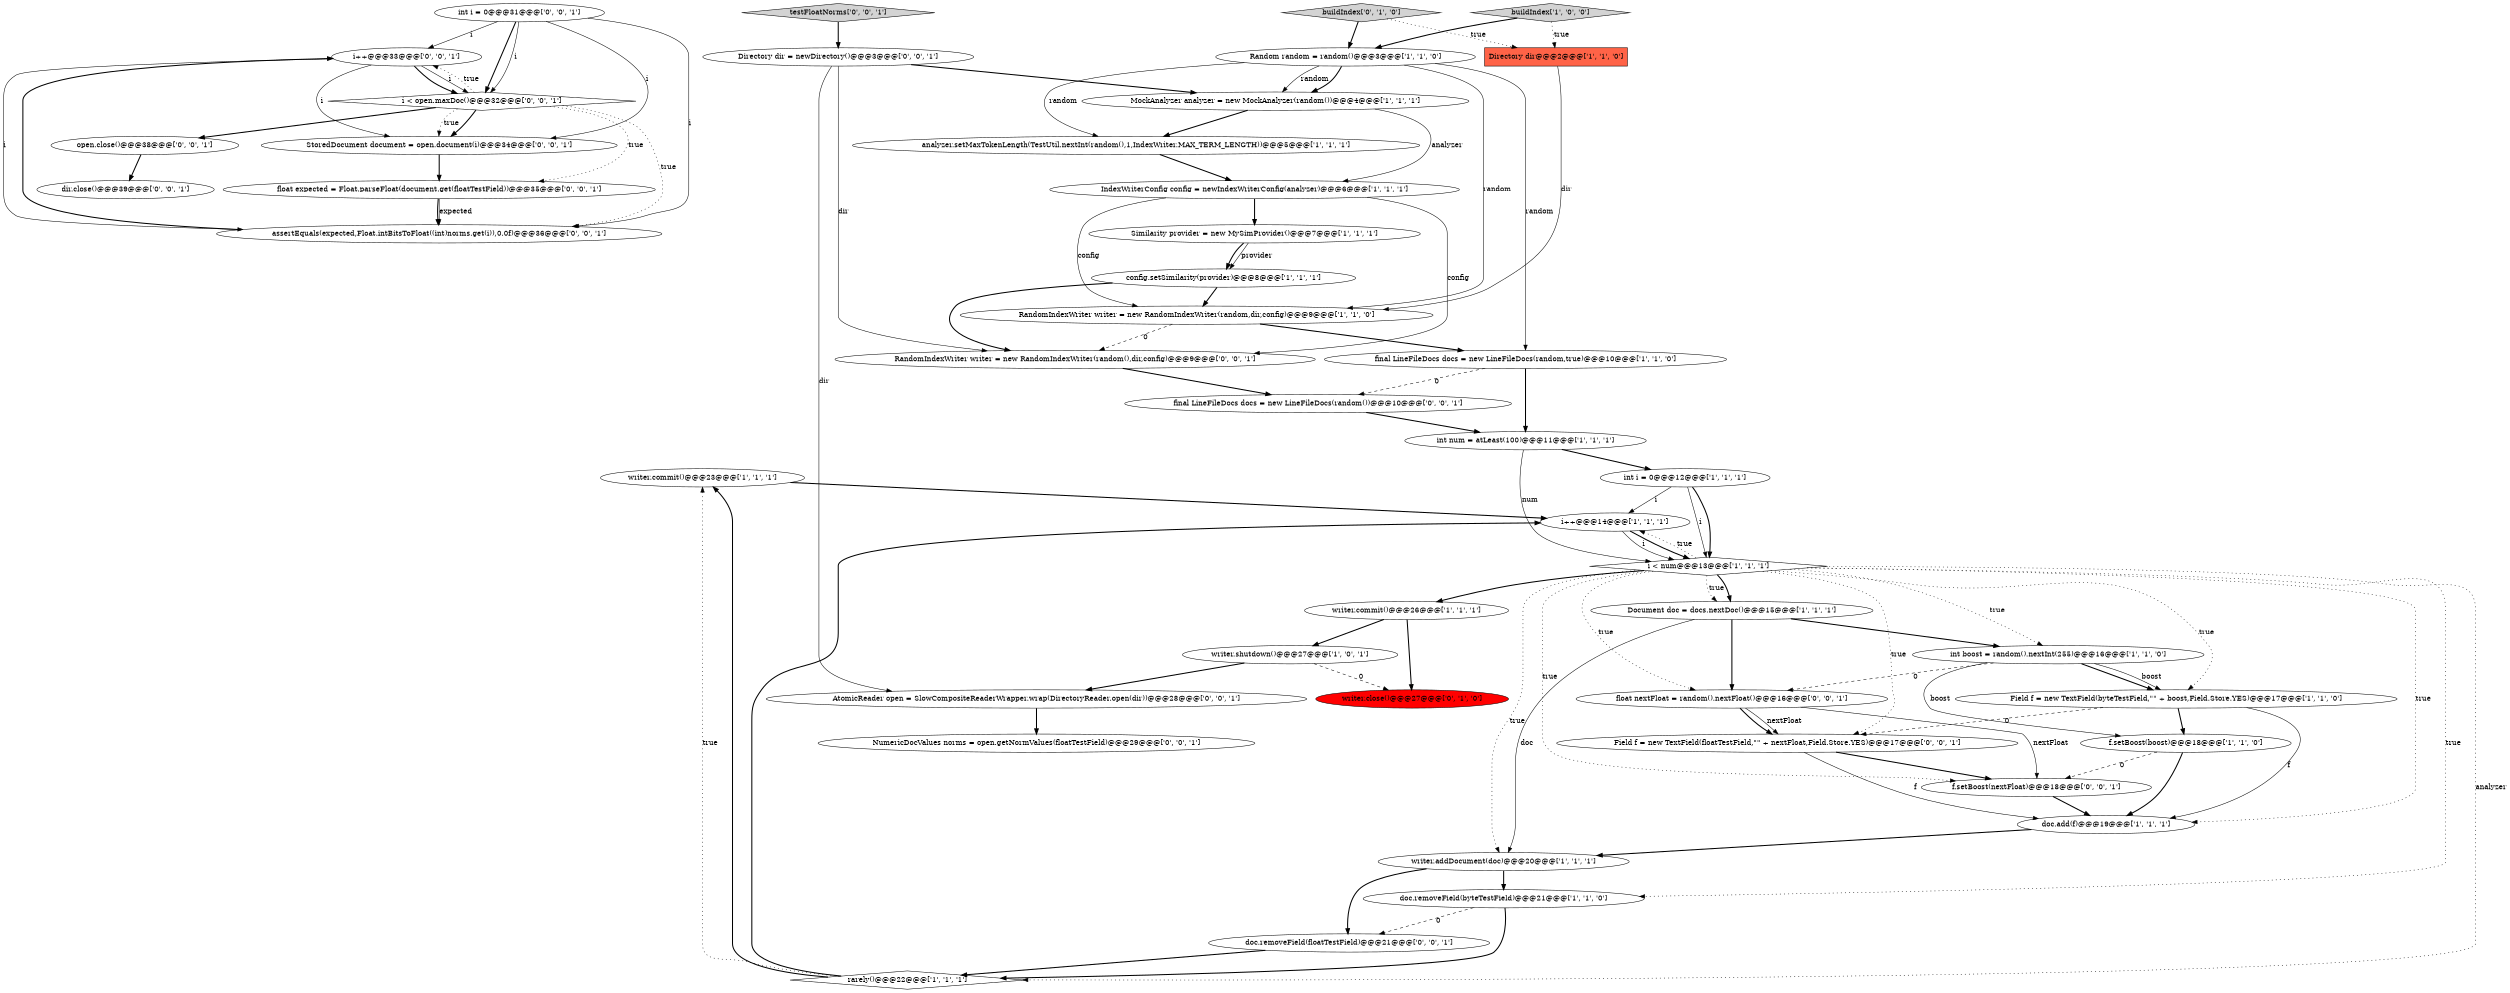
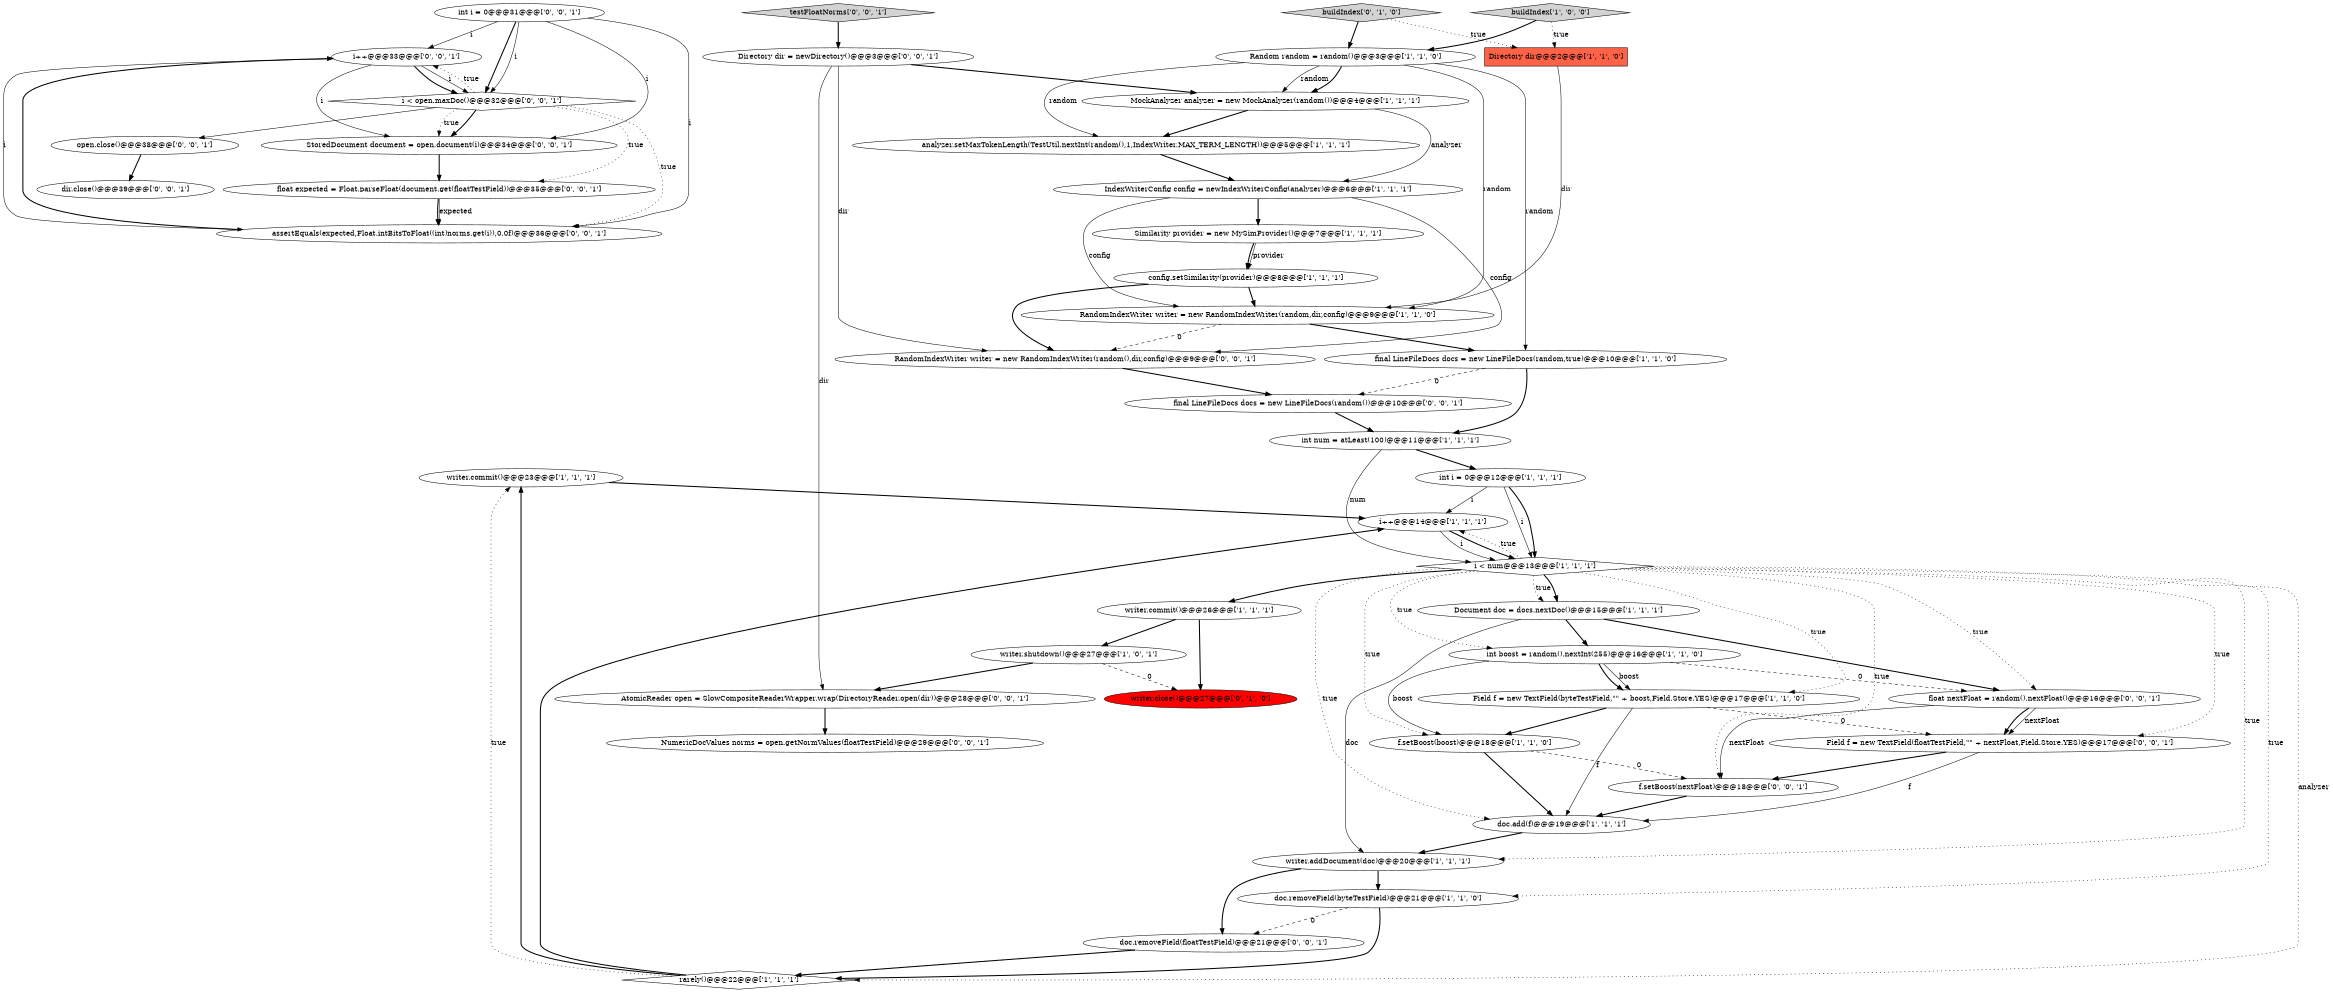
(320, 122) -> (320, 122)
none -> (1365, 627)
